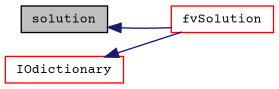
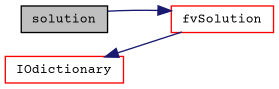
(146, 28) -> (133, 10)
